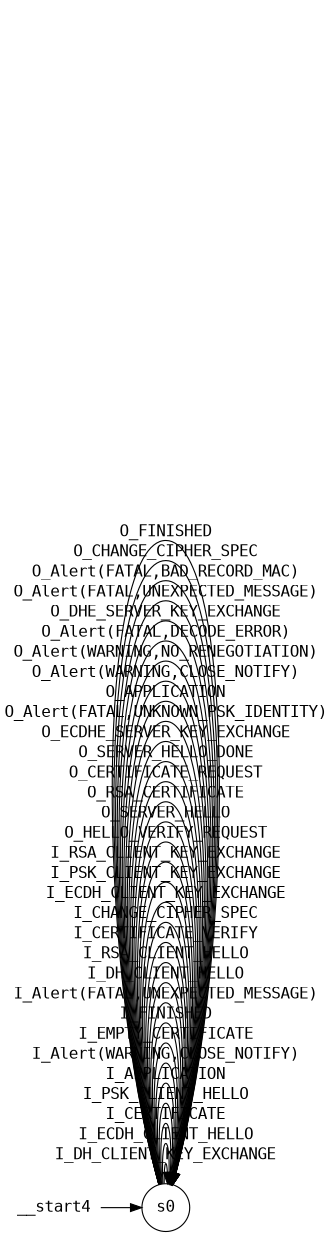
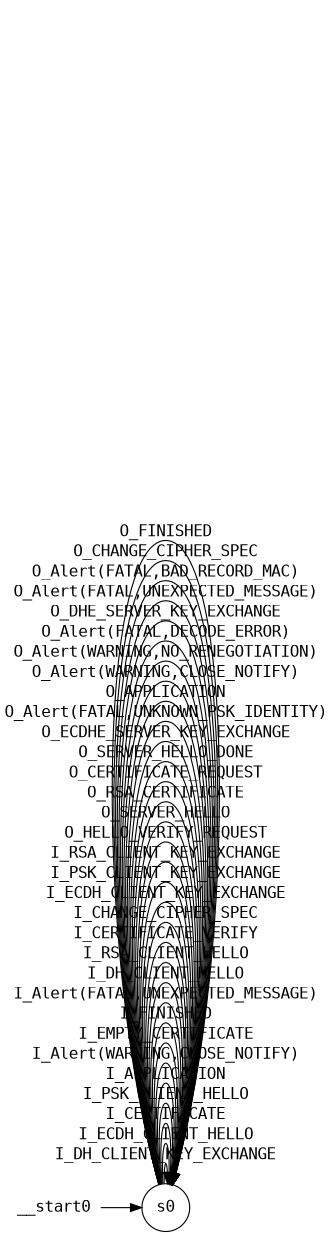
(54, 1208) -> (54, 1208)
